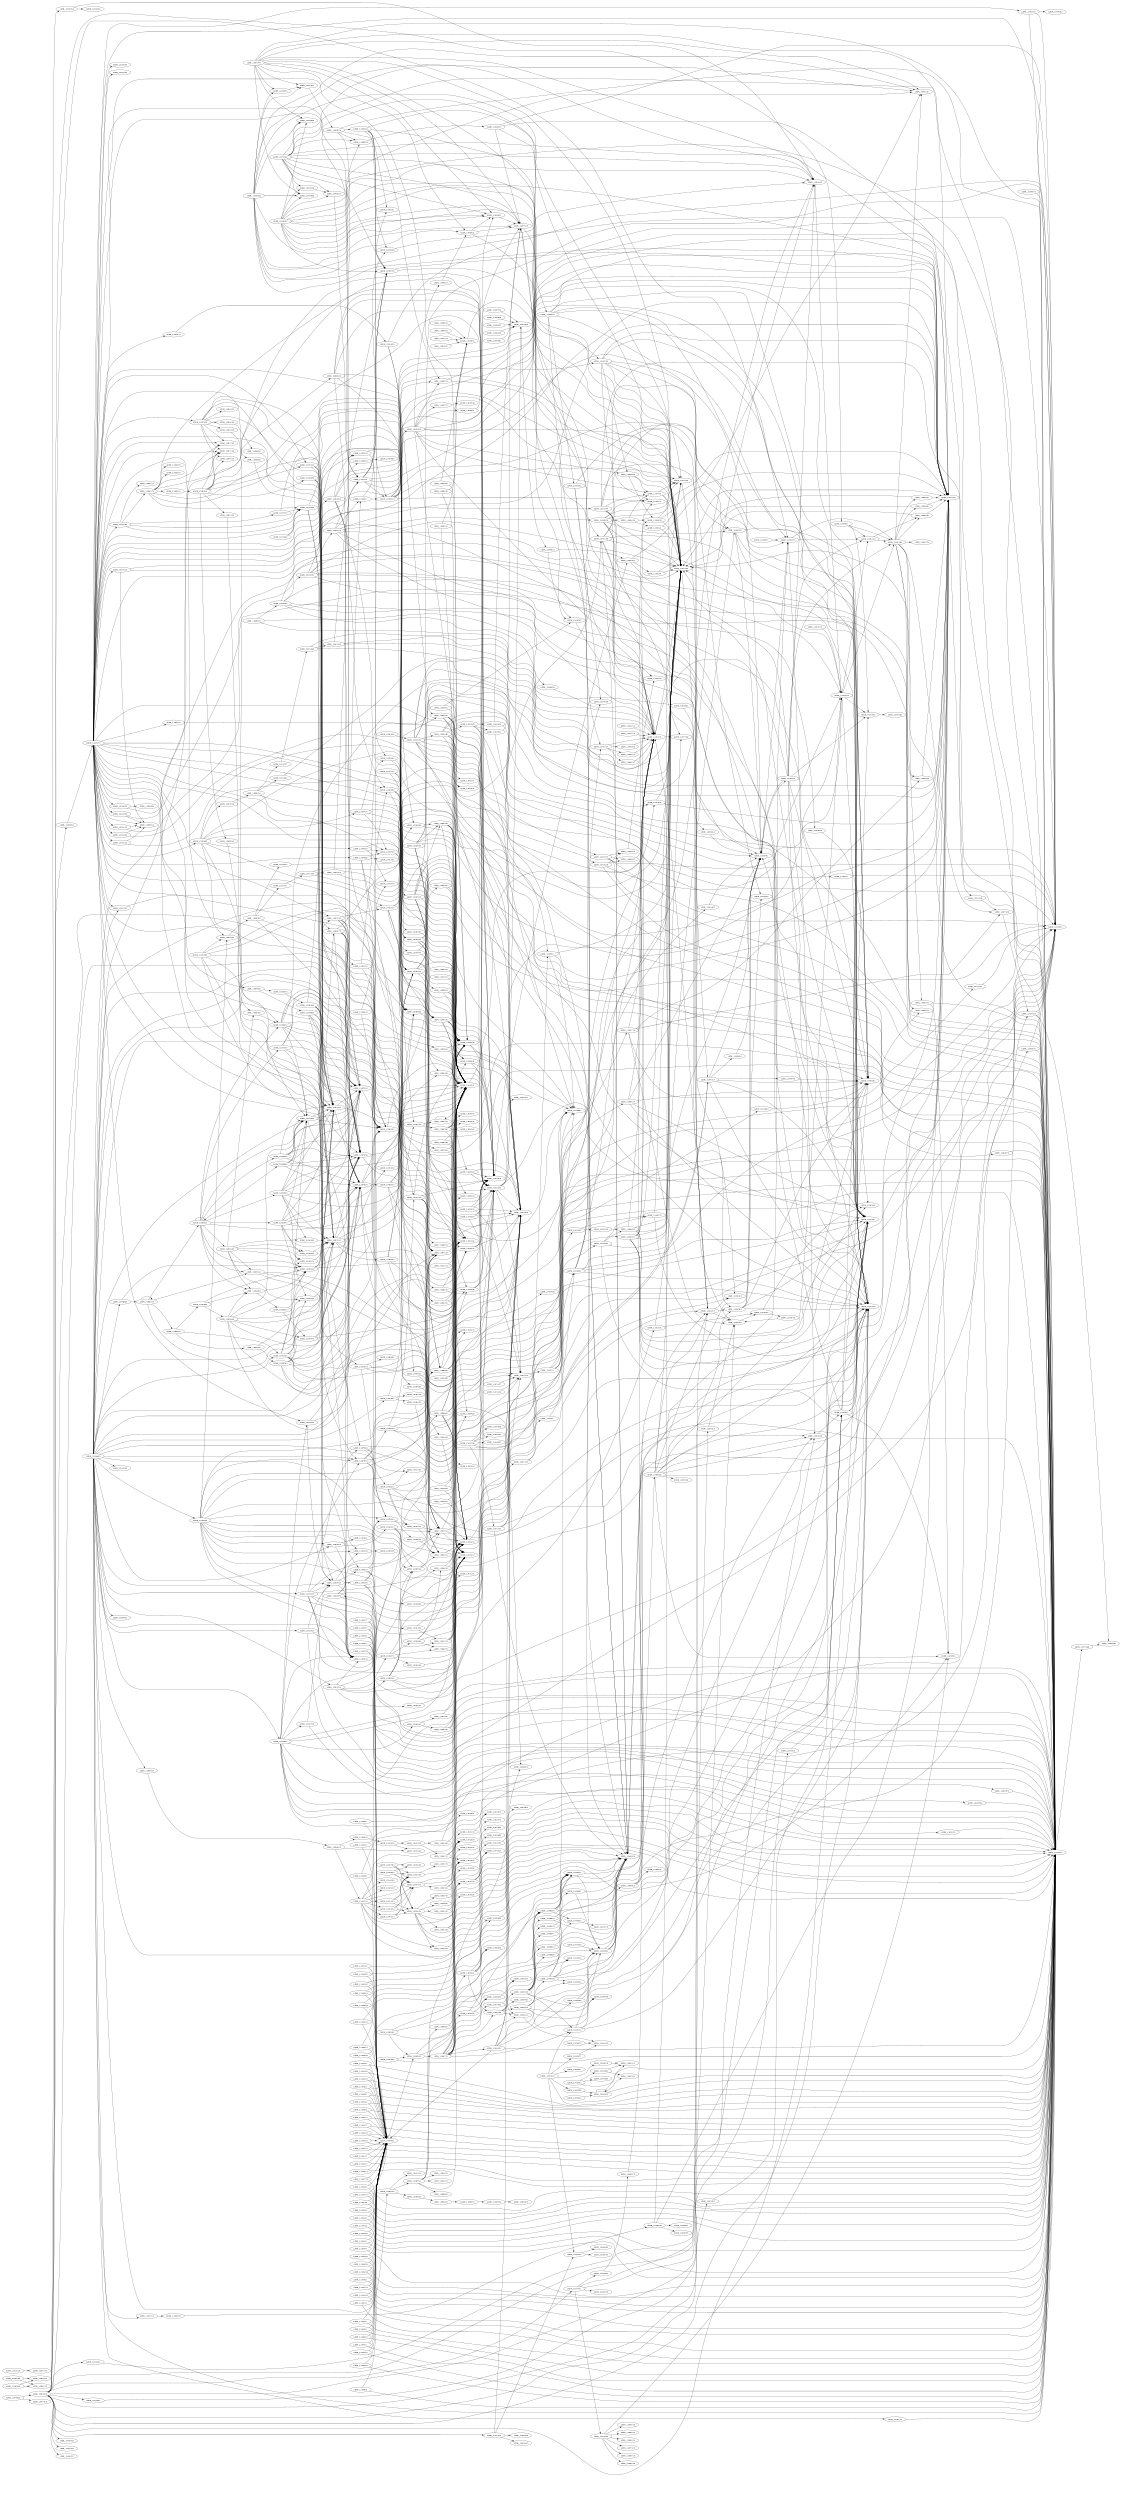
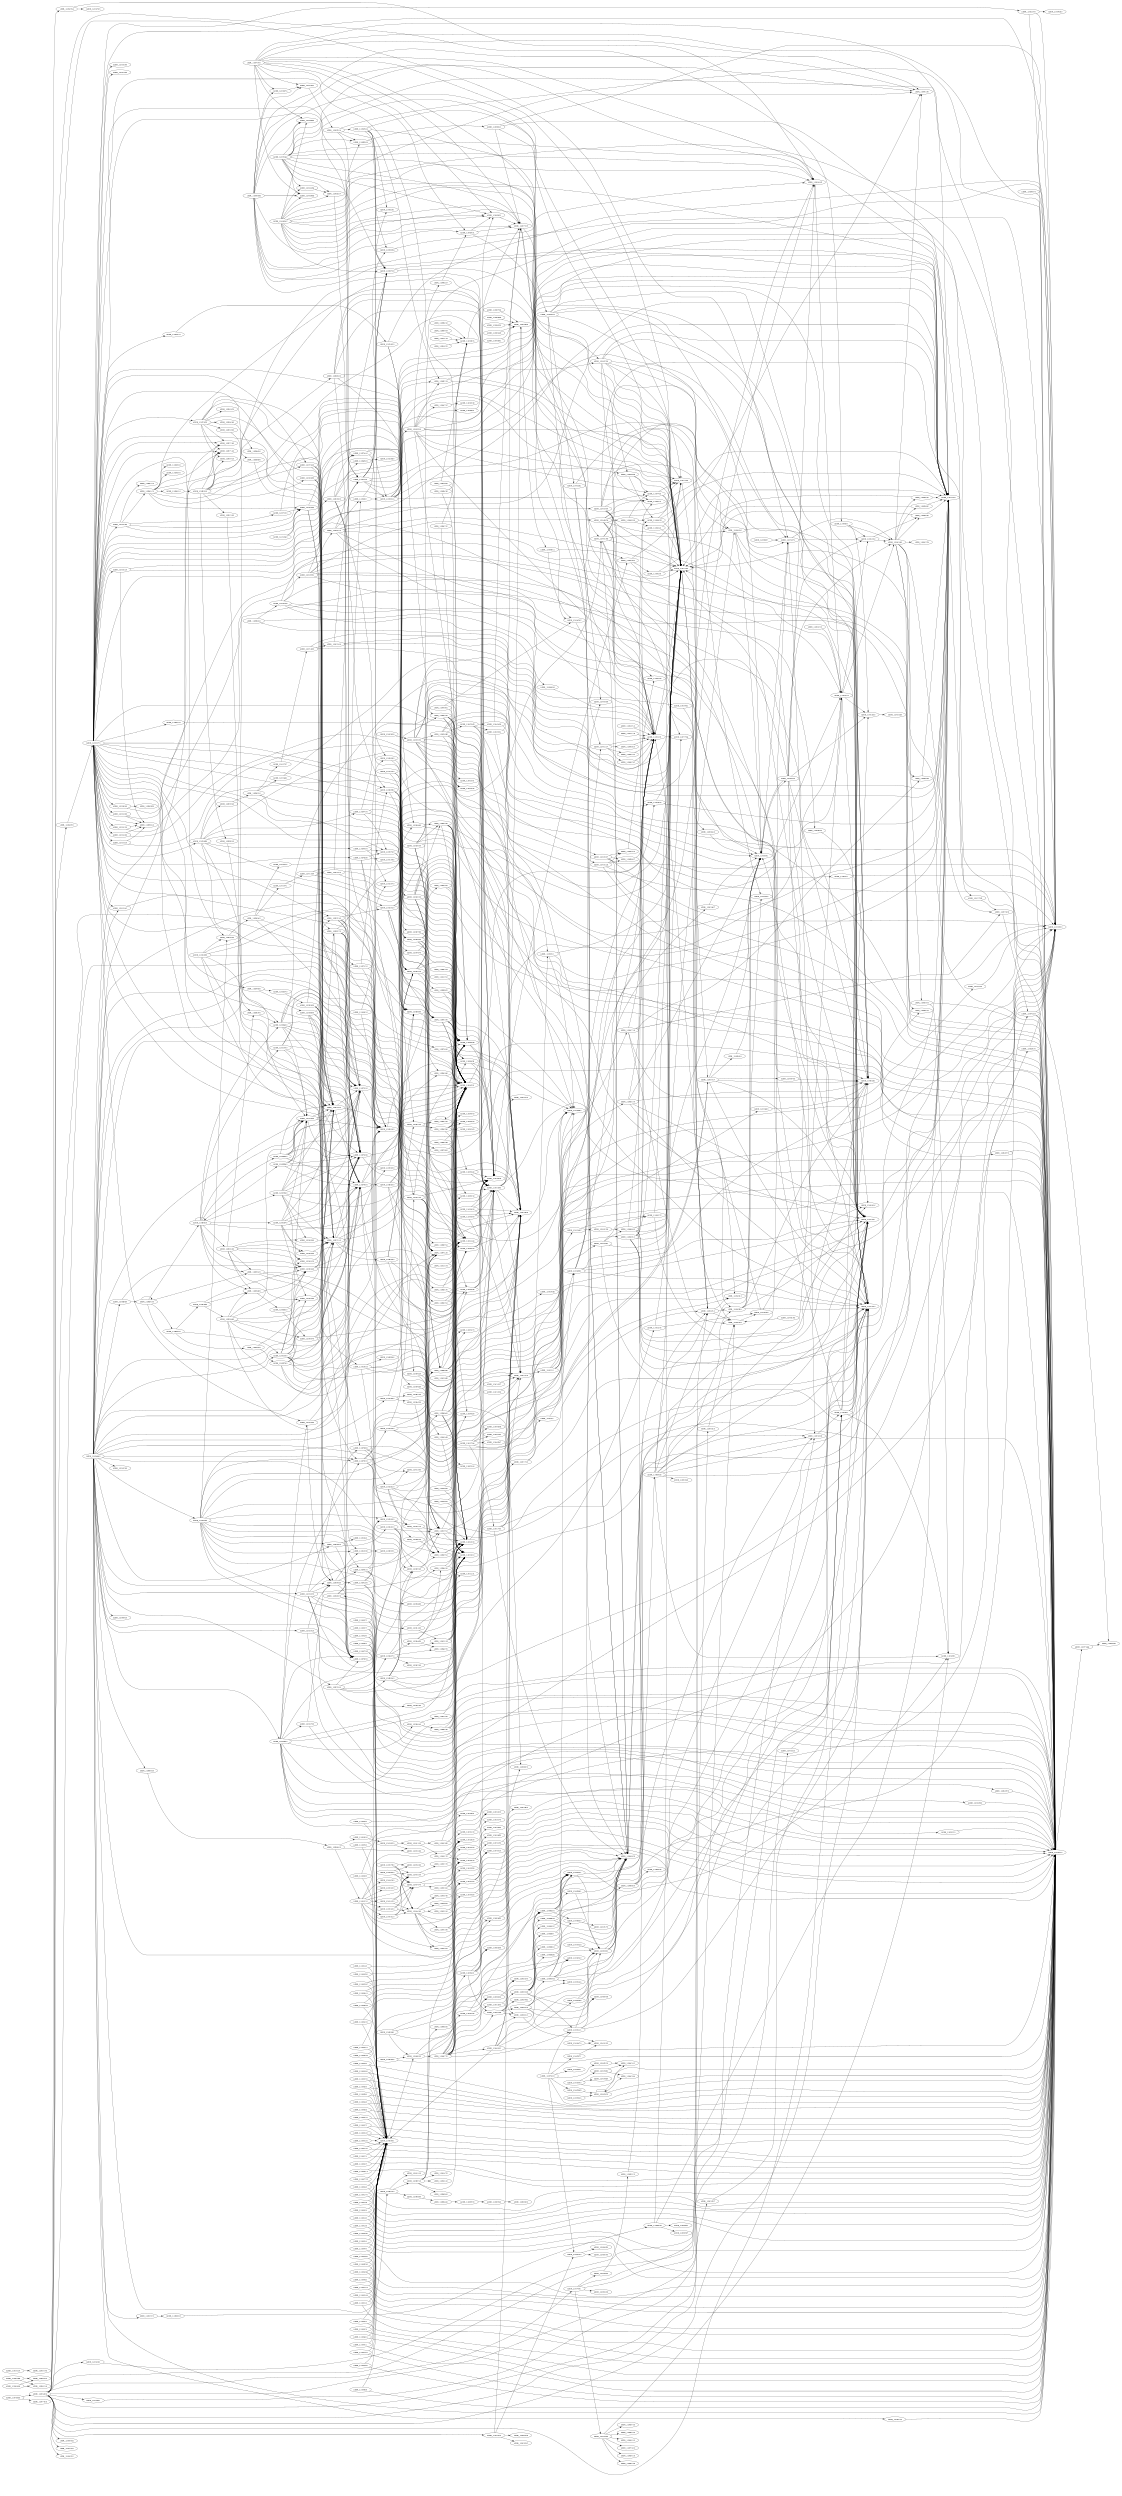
(774, 1315) -> (693, 908)
